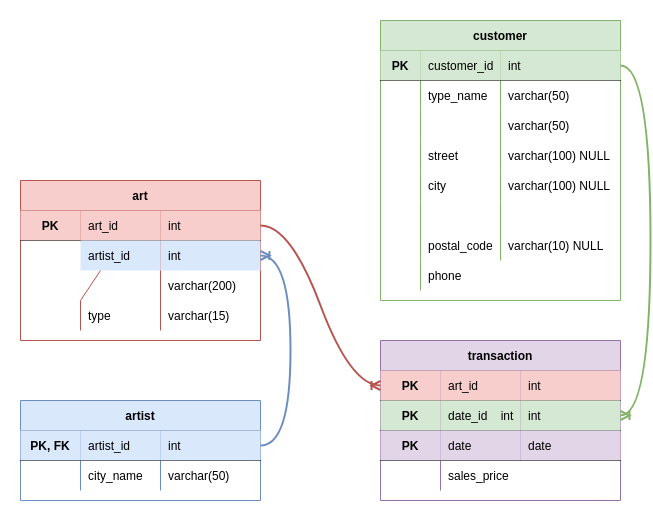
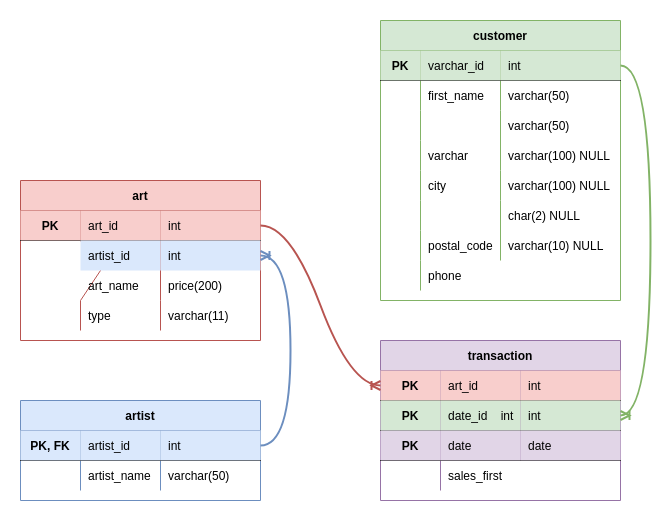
(463, 66) -> (460, 66)
(458, 96) -> (460, 96)
(448, 156) -> (452, 156)
none -> (561, 216)
none -> (121, 286)
(208, 286) -> (200, 286)
(205, 316) -> (205, 316)
(117, 476) -> (123, 476)
(482, 476) -> (482, 476)
